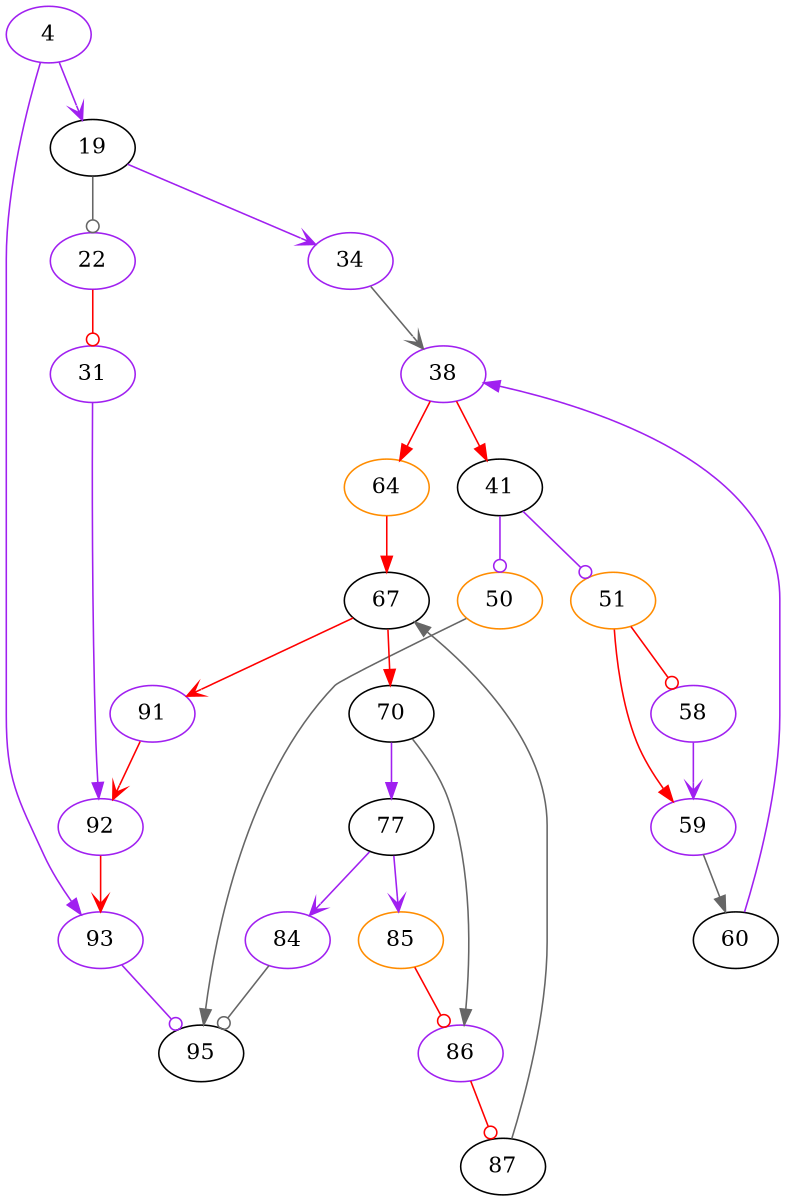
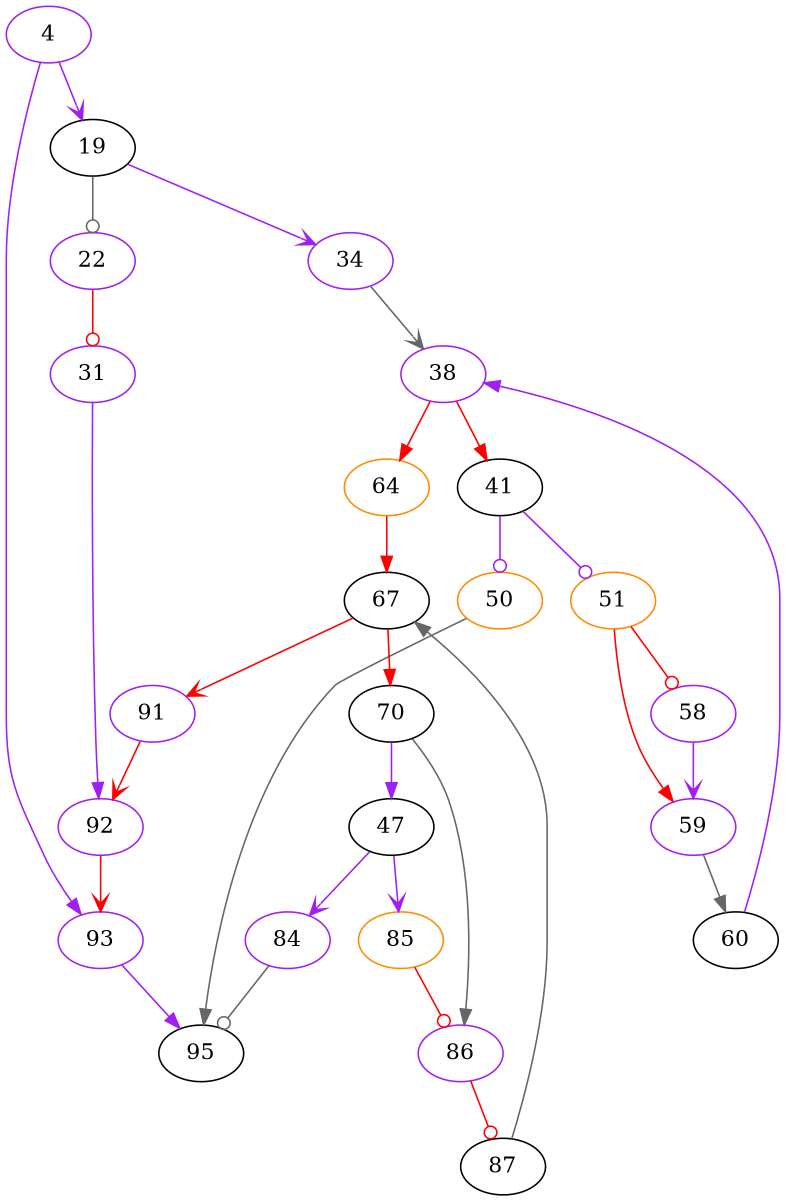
(391, 827) -> (391, 827)
(147, 992) -> (146, 991)
